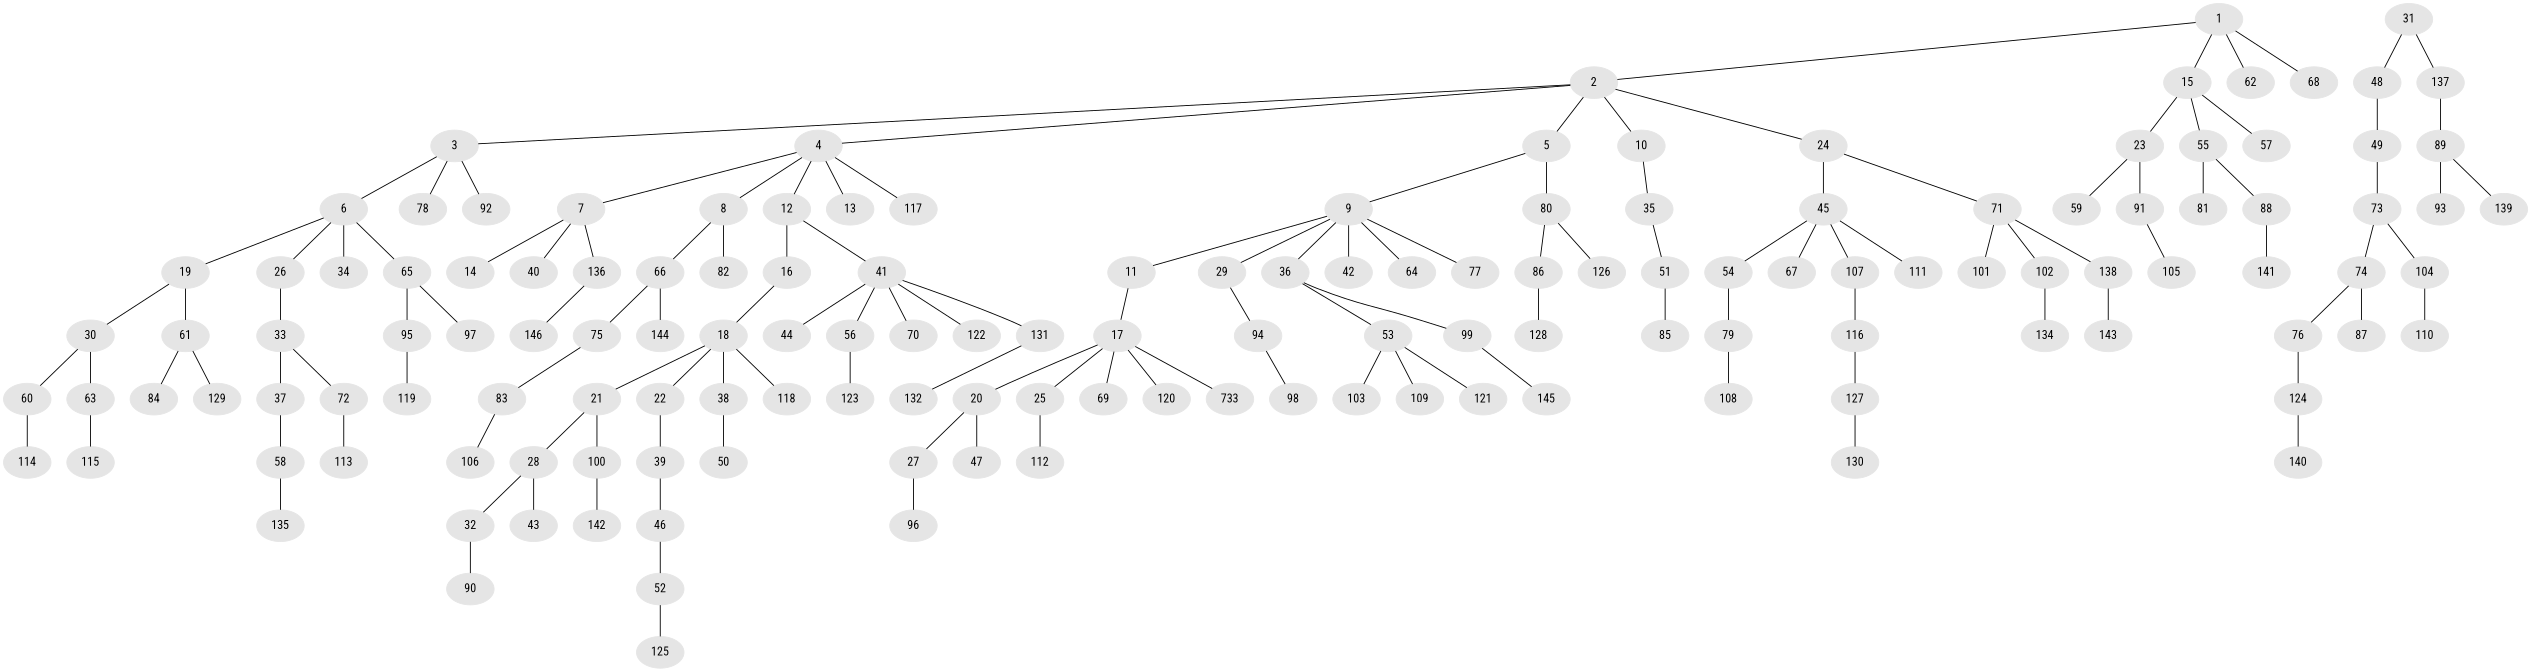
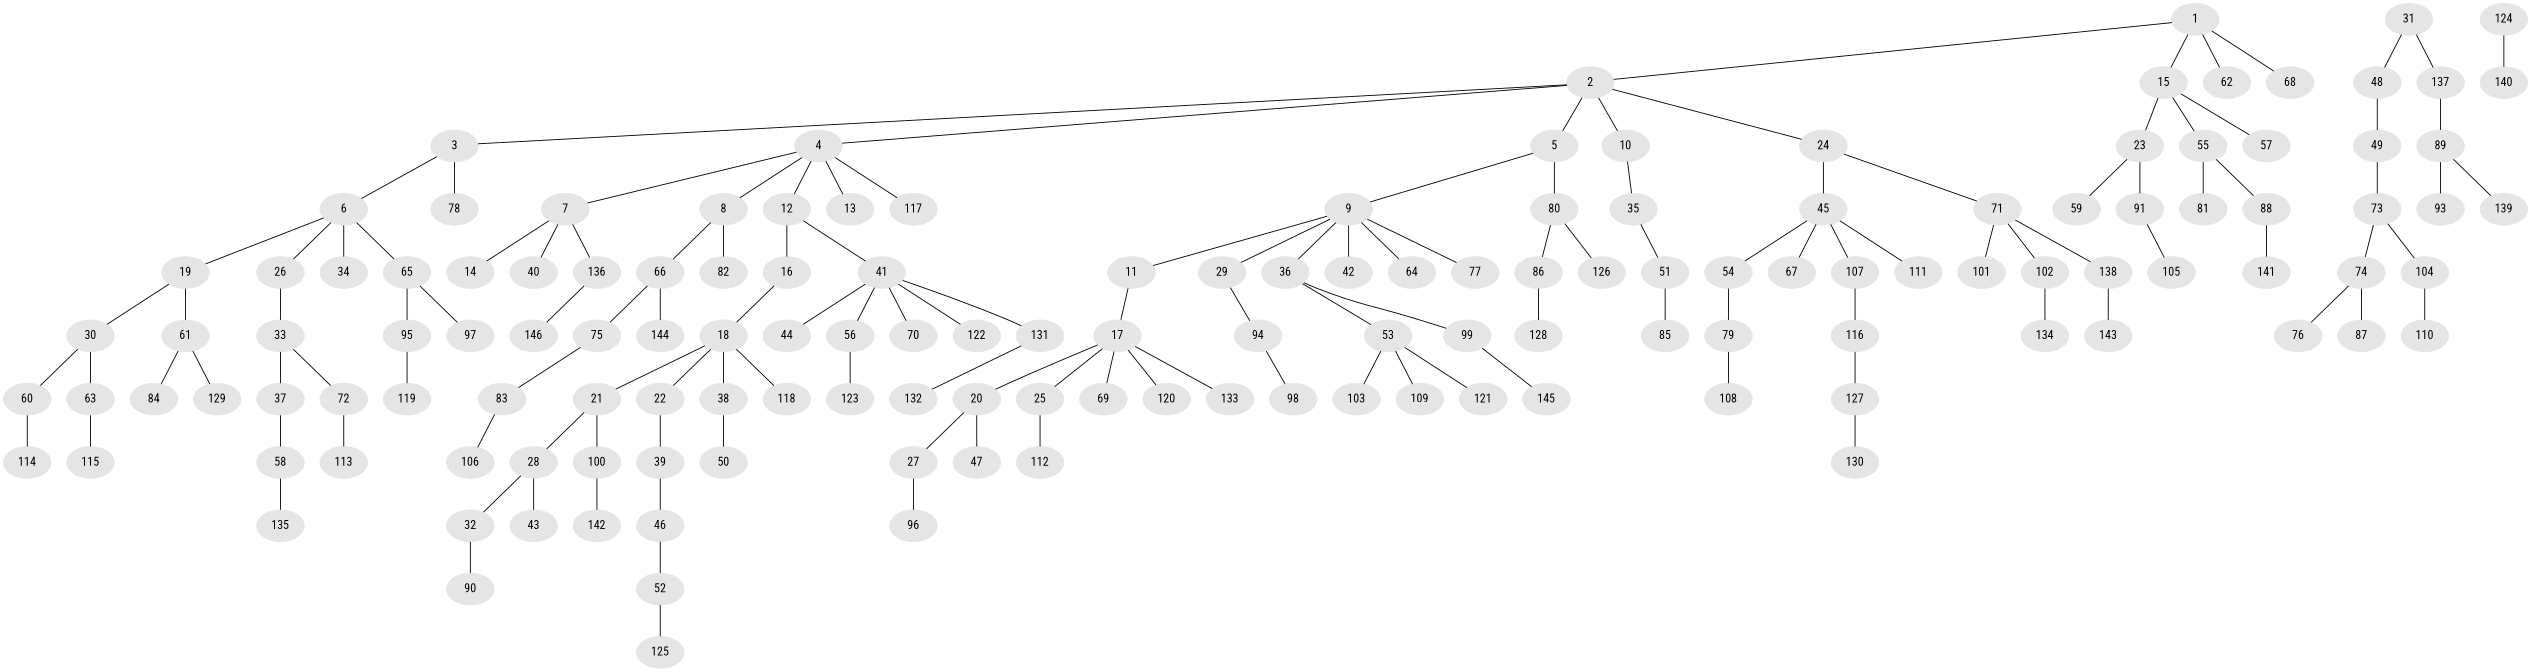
(486, 209) -> none
(2298, 368) -> none
(1230, 399) -> (1230, 399)
